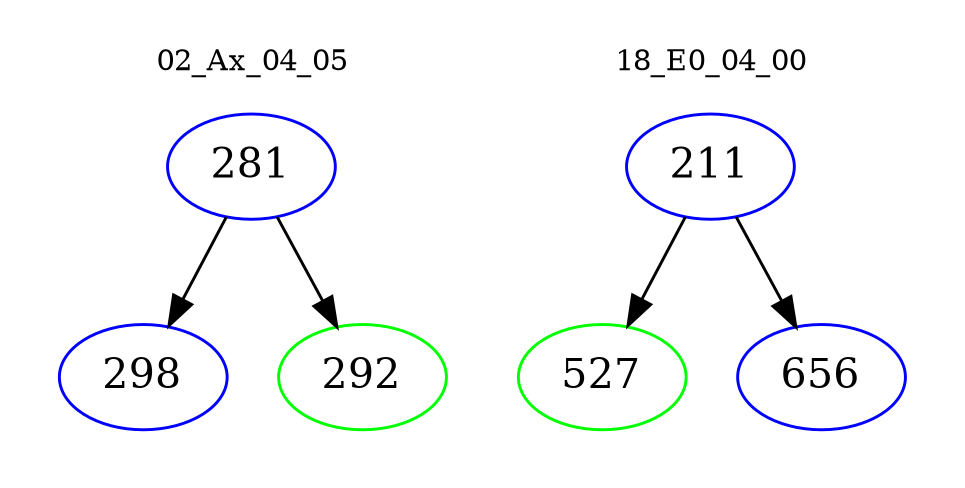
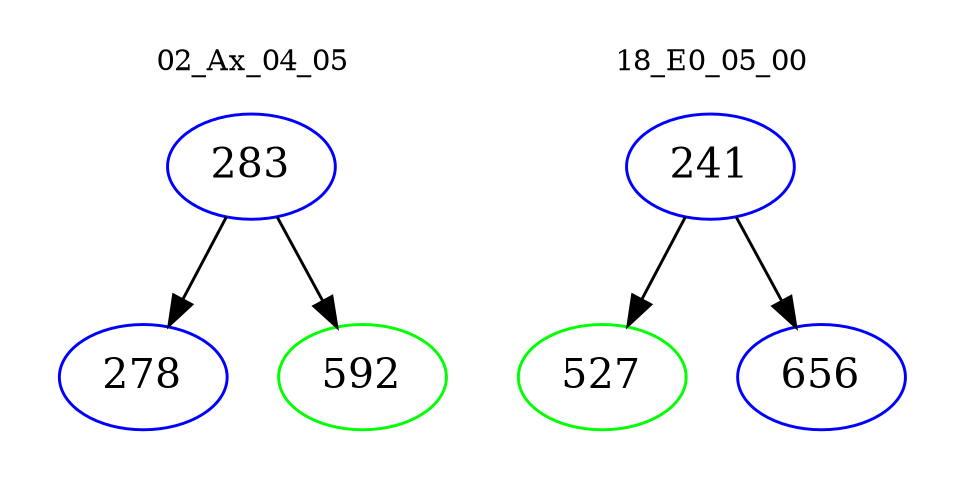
(712, 63) -> (712, 63)
(251, 167) -> (251, 167)
(710, 167) -> (710, 167)
(143, 377) -> (143, 377)
(363, 377) -> (363, 377)
